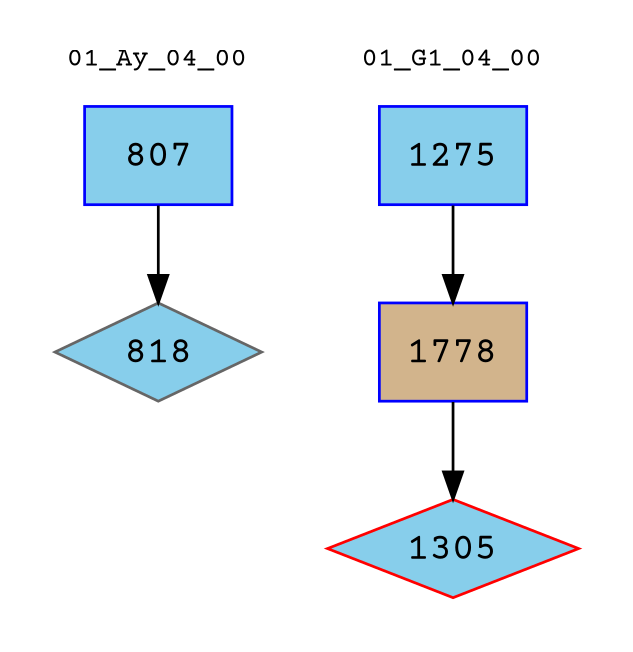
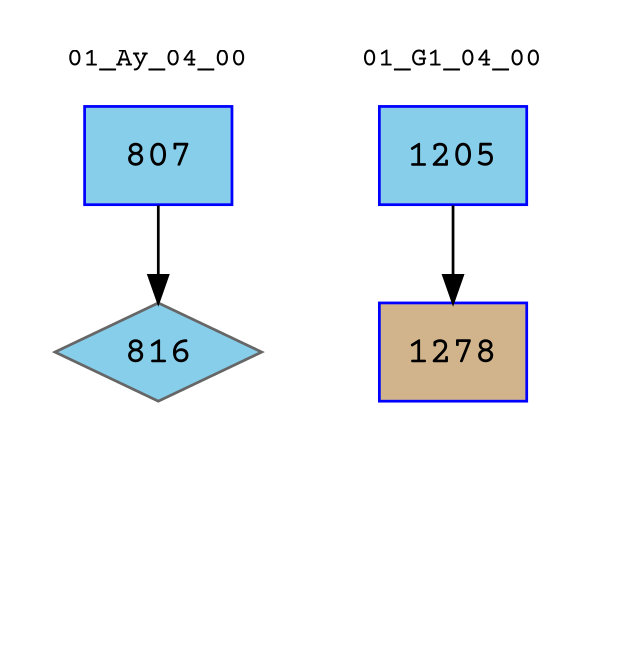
(453, 156) -> (453, 156)
(158, 352) -> (158, 352)
(453, 352) -> (453, 352)
(453, 549) -> none
